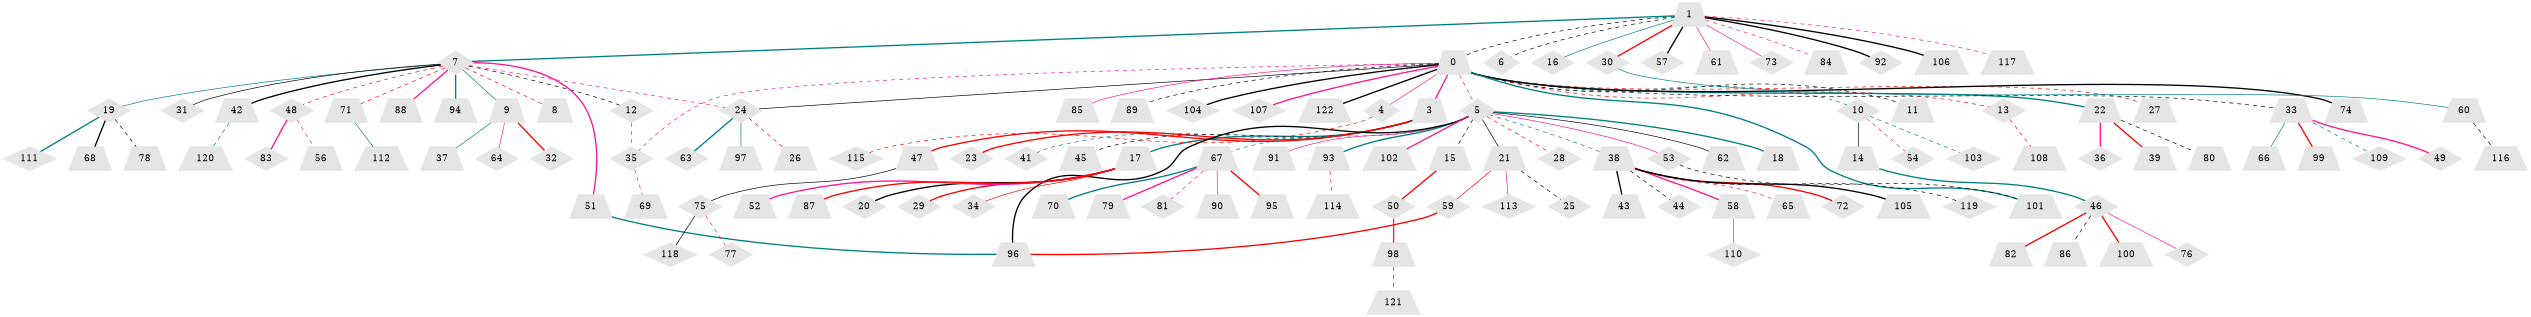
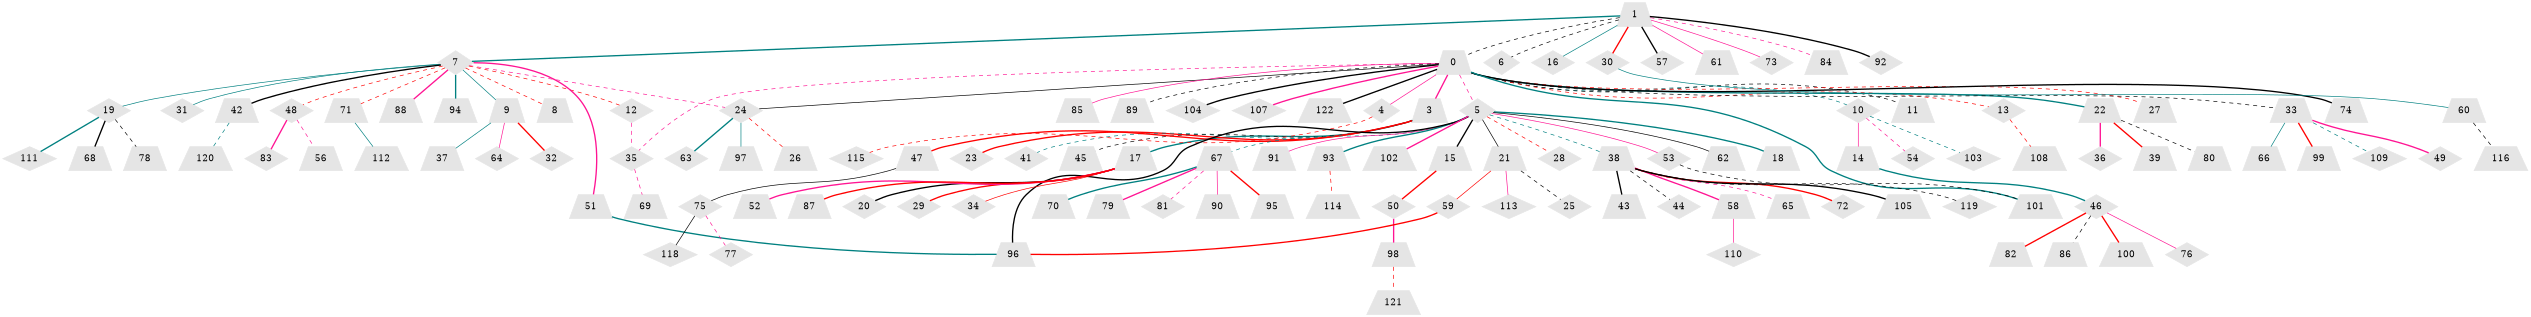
(1942, 63) -> none
(2008, 63) -> none
(545, 83) -> (545, 83)
(260, 87) -> (260, 87)
(1465, 133) -> (1465, 133)
(1858, 135) -> (1858, 135)
